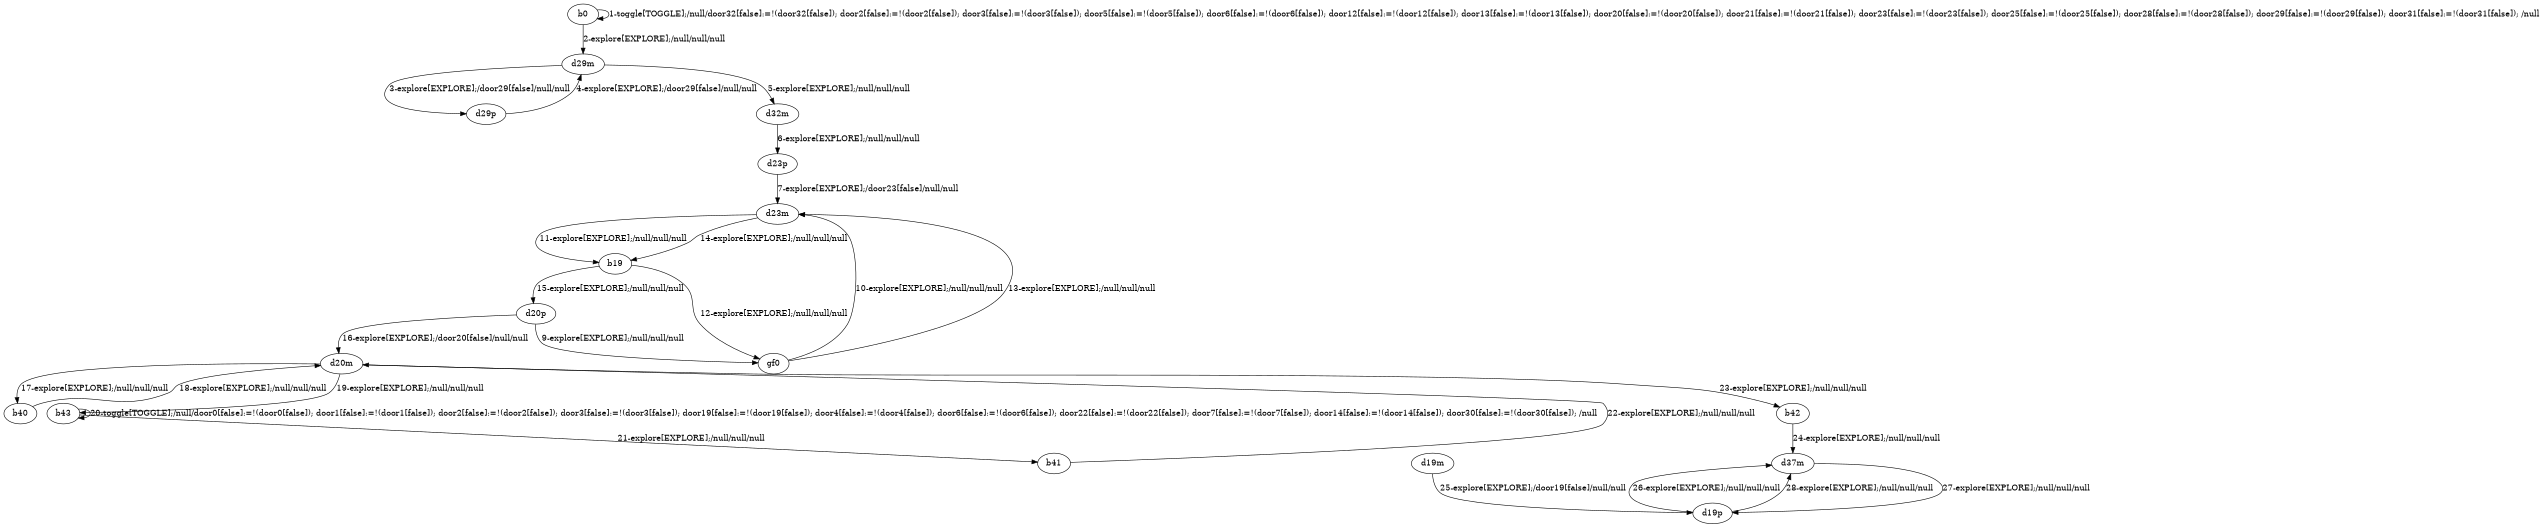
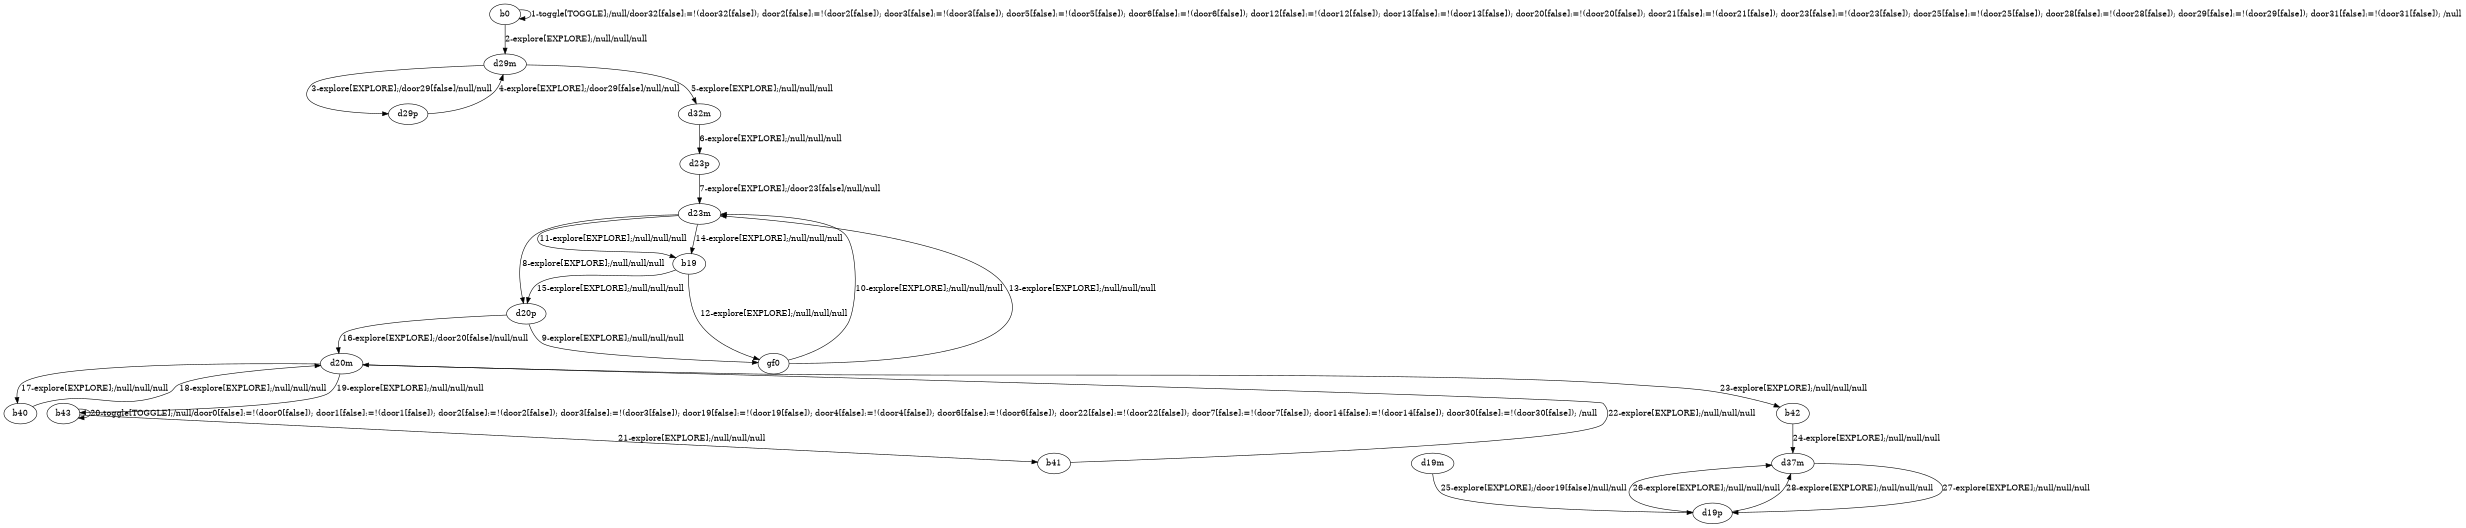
none -> (532, 237)
